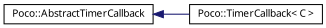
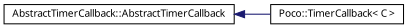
(79, 14) -> (119, 14)
